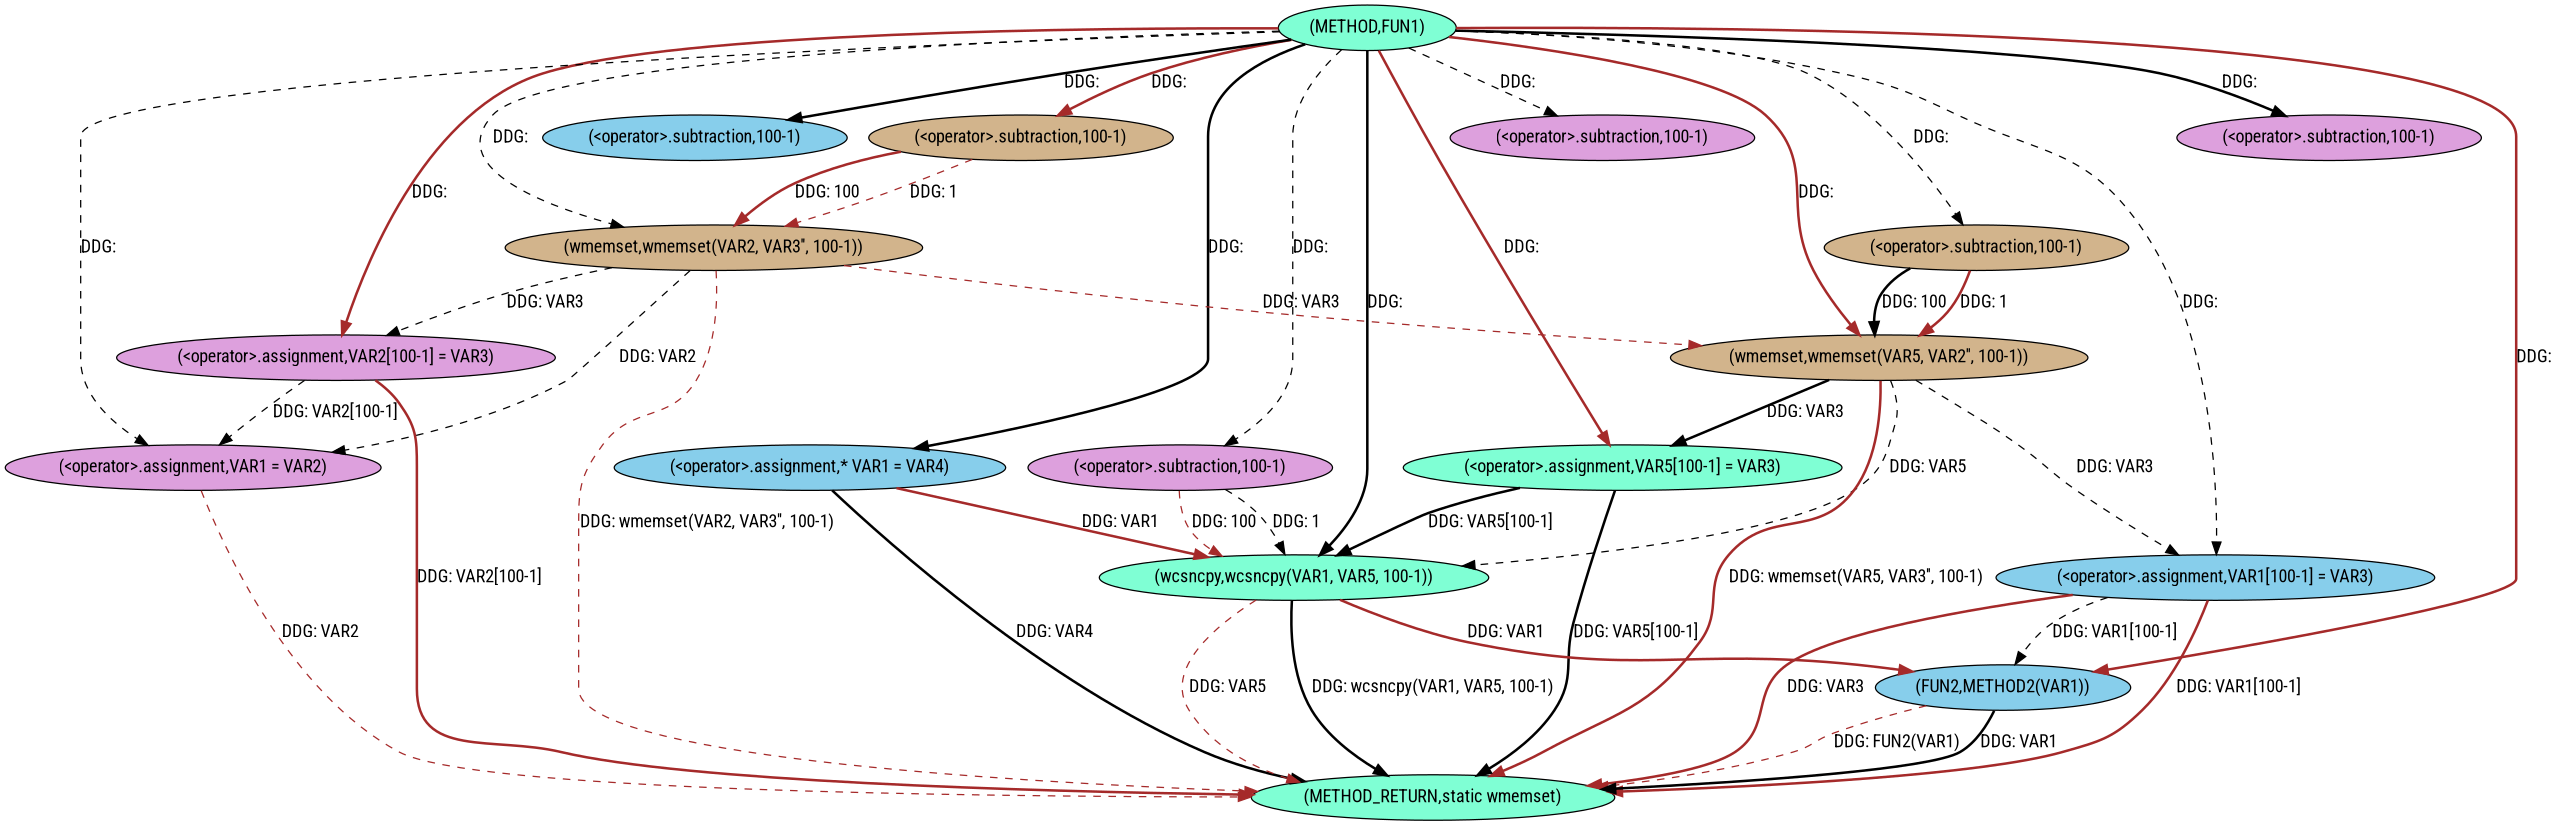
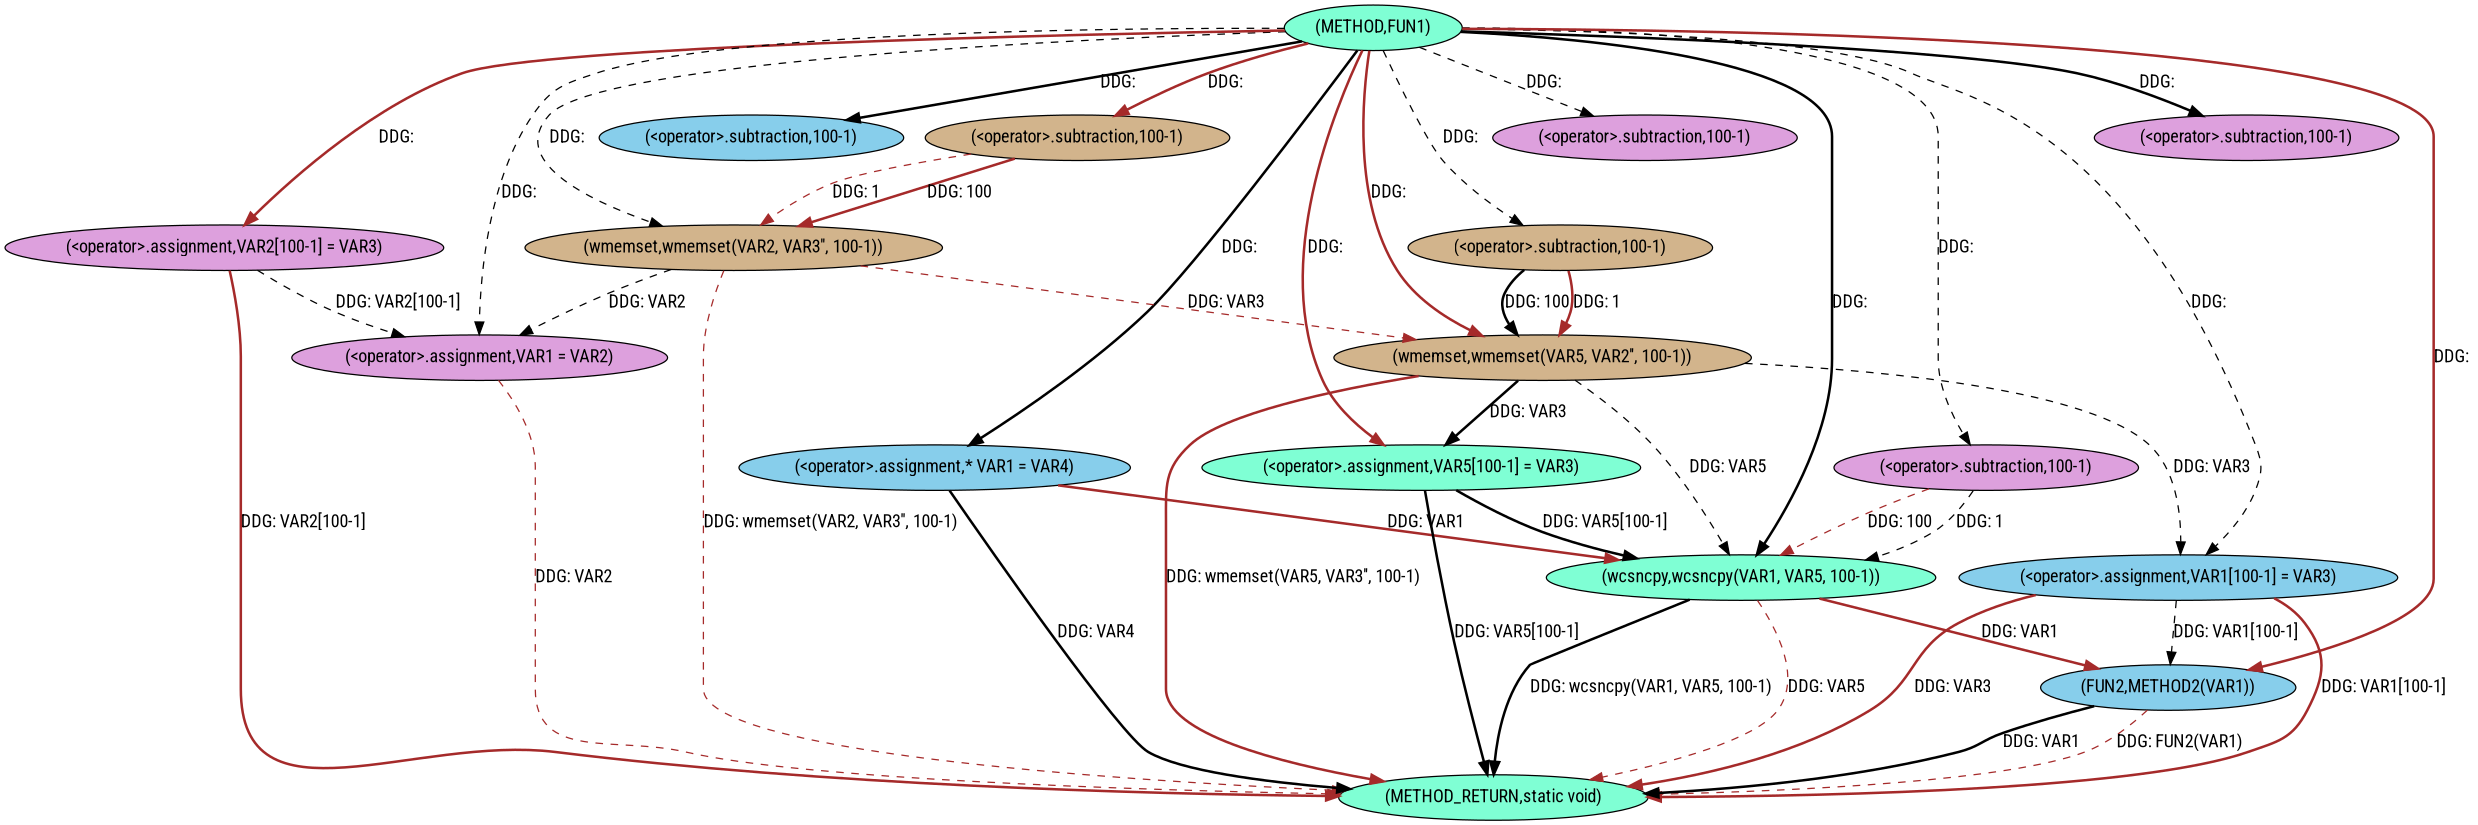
(504, 294) -> none
(1433, 798) -> (1493, 798)
